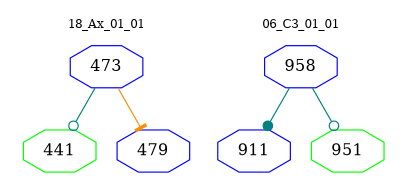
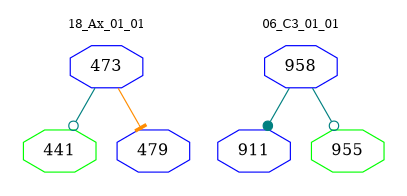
(348, 151) -> (348, 151)
